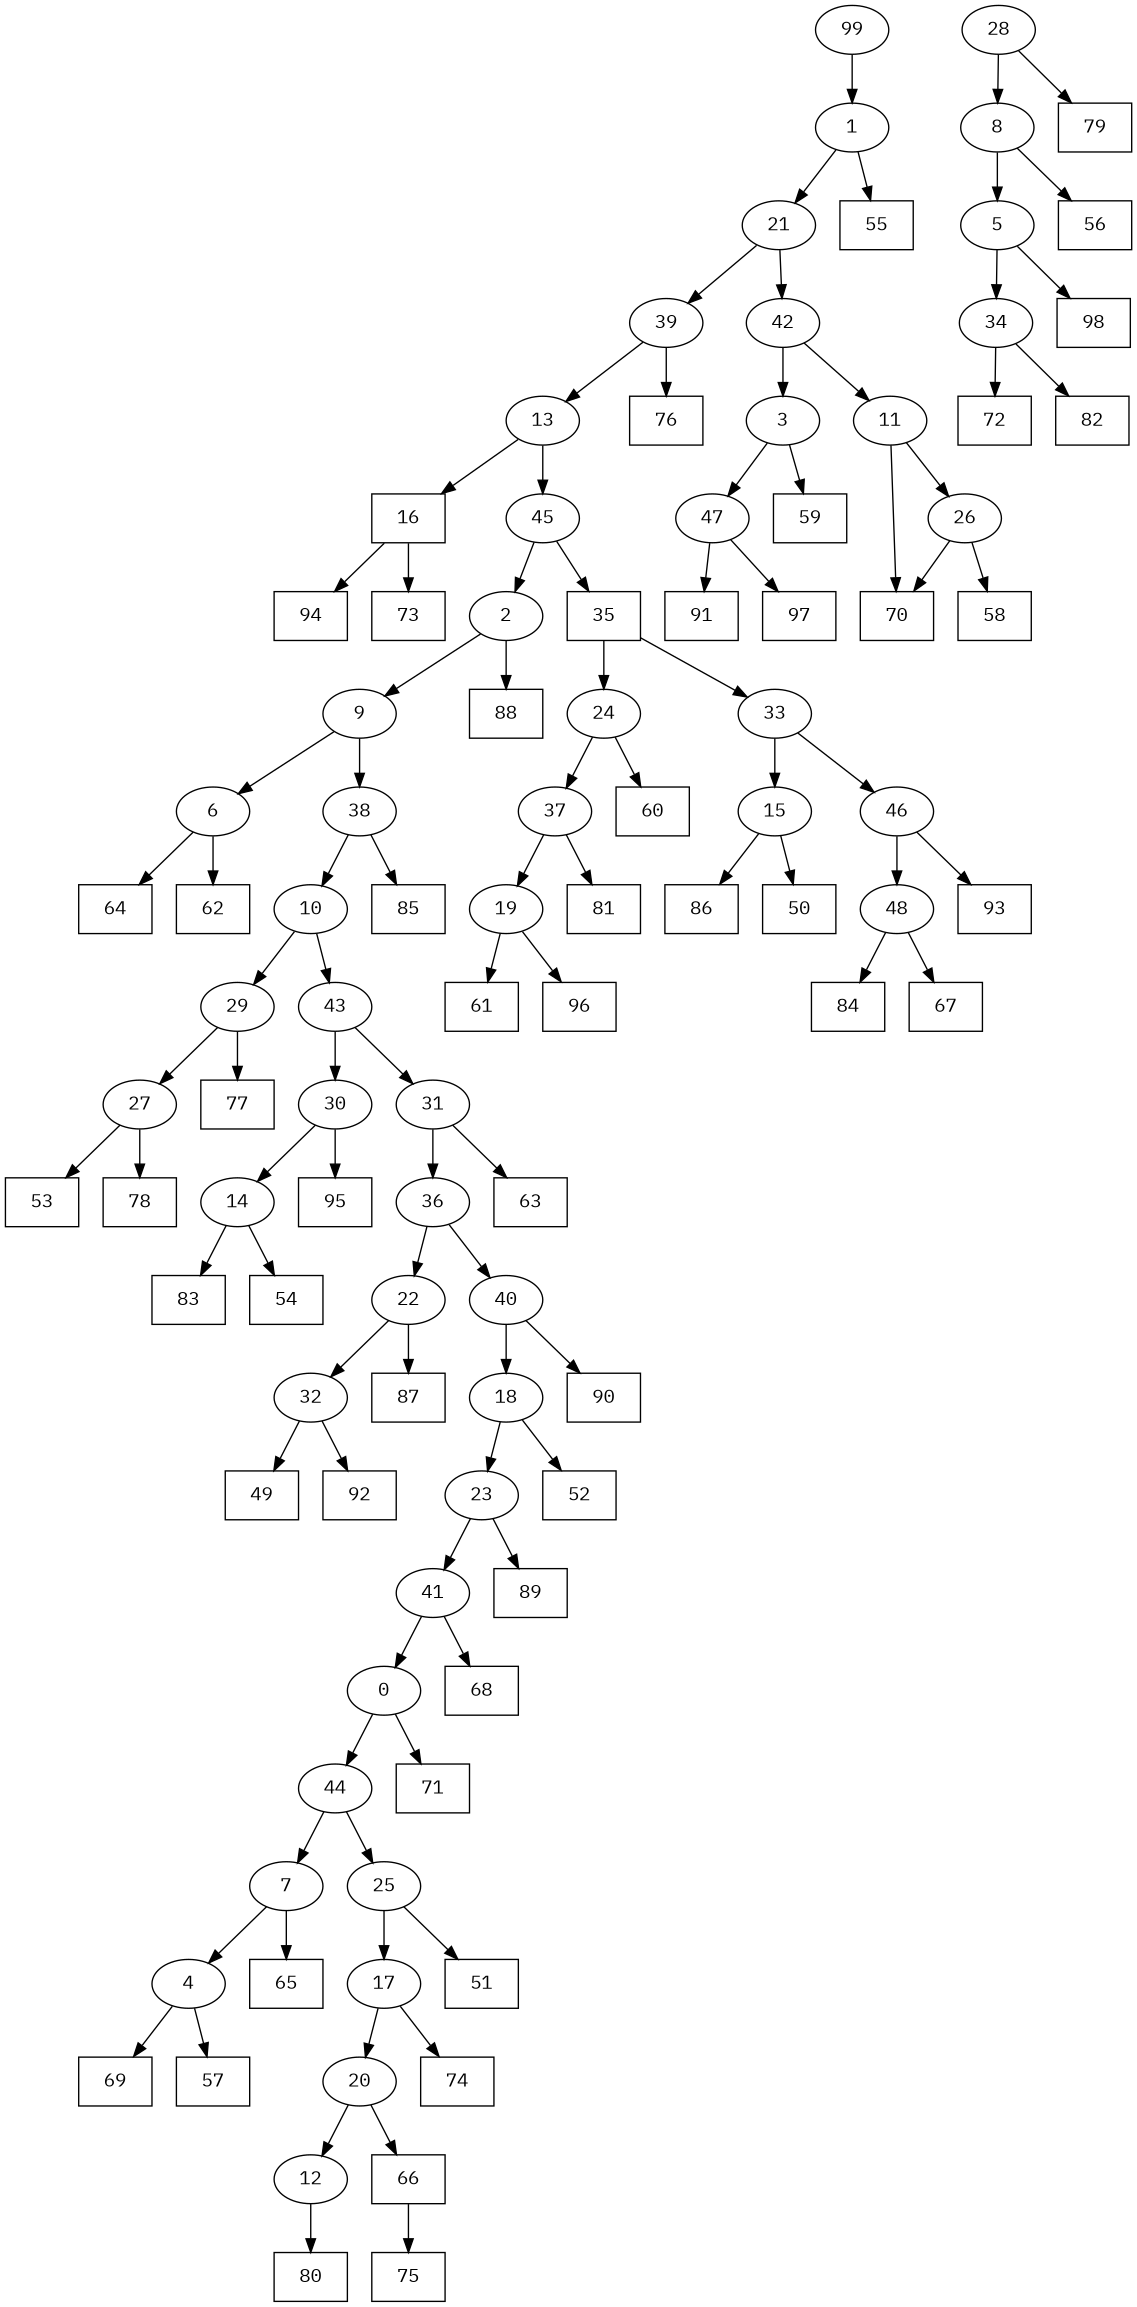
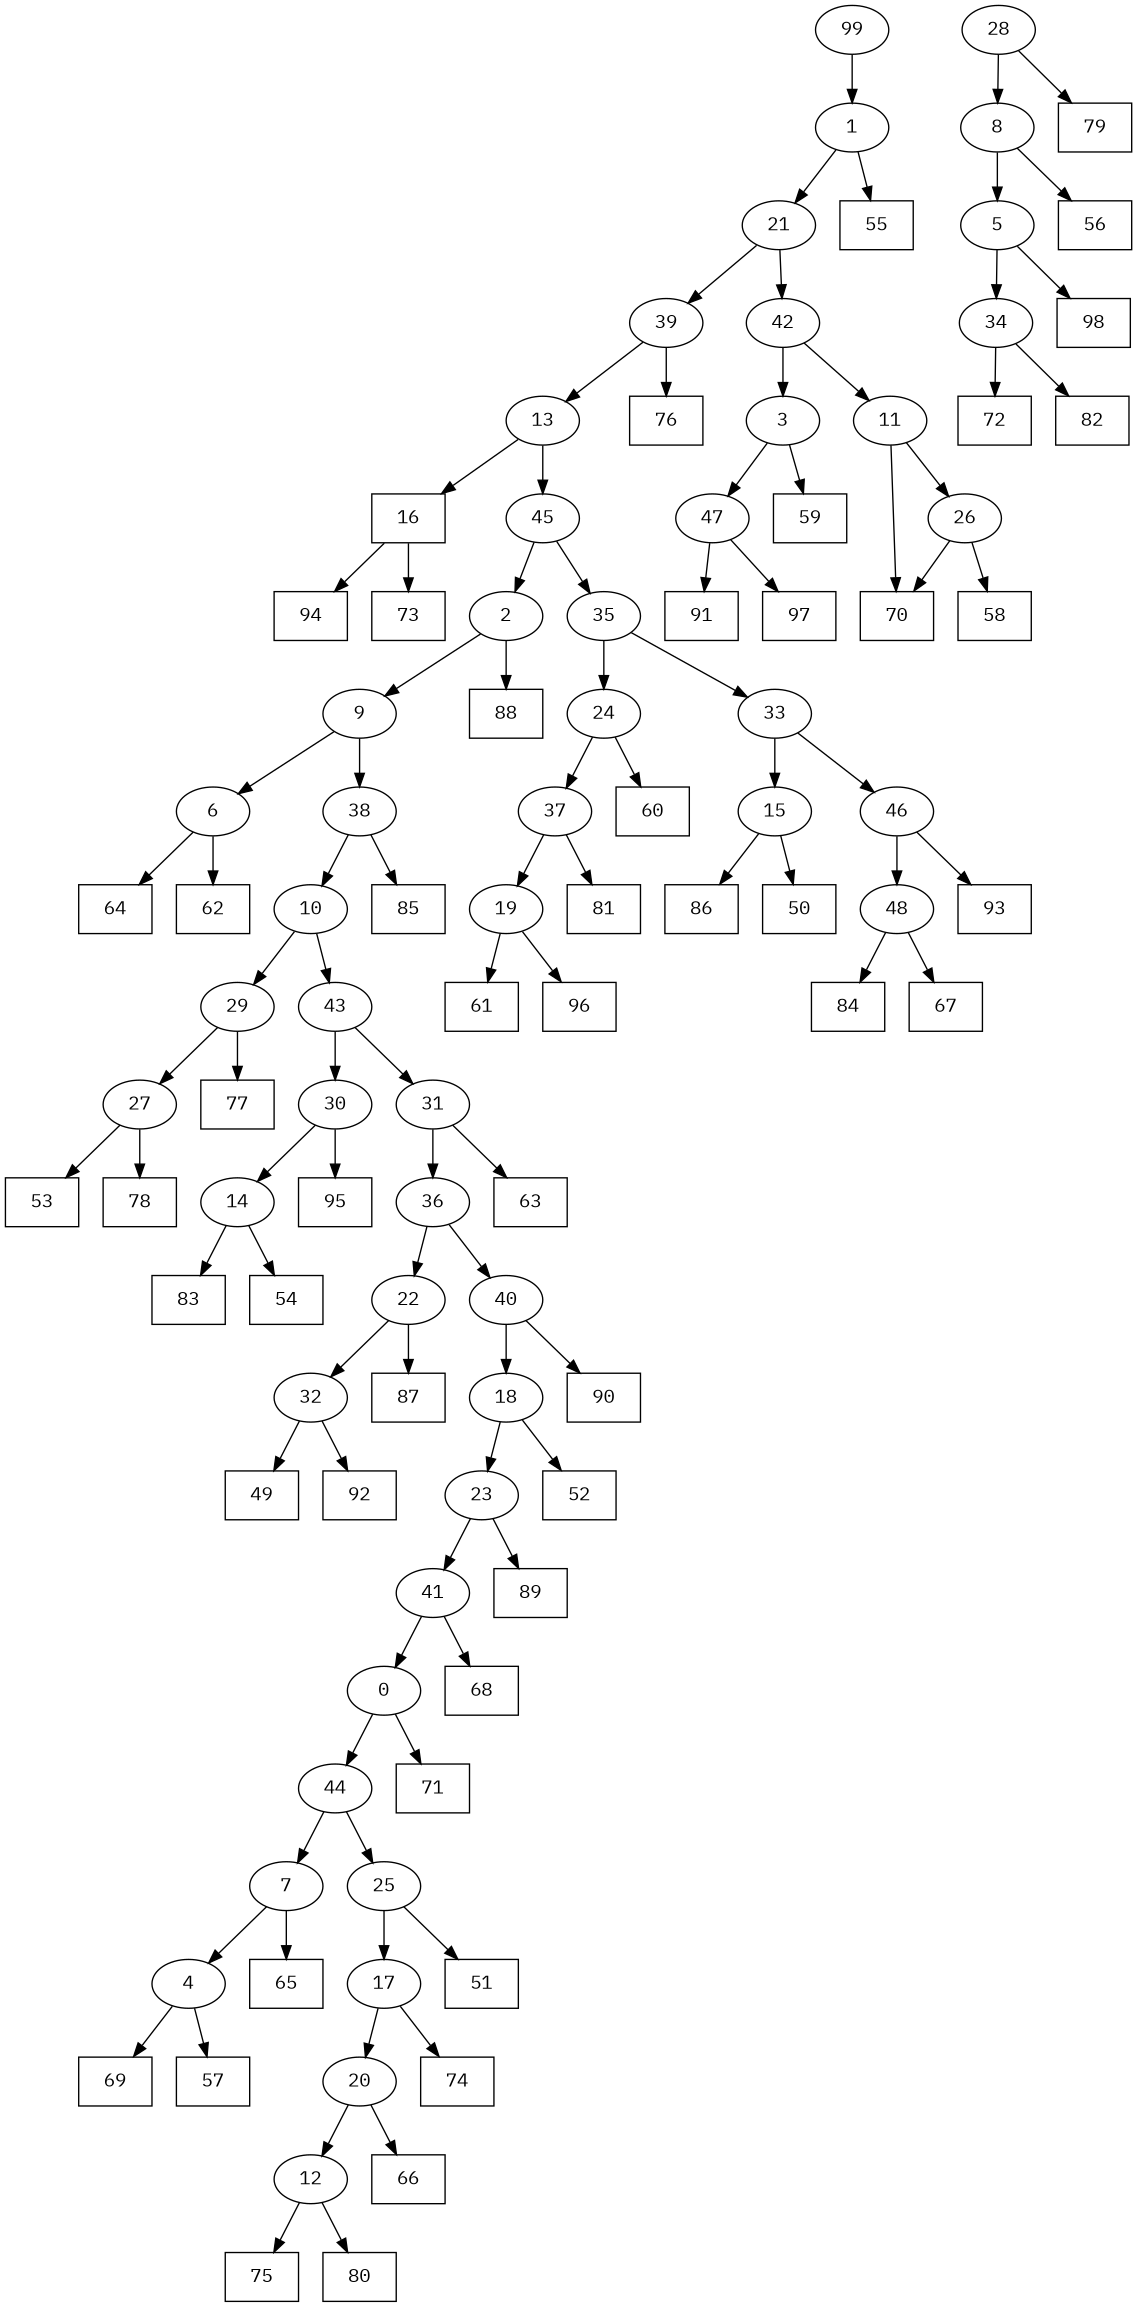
(604, 616) -> (604, 616)
(408, 2221) -> (290, 2221)
